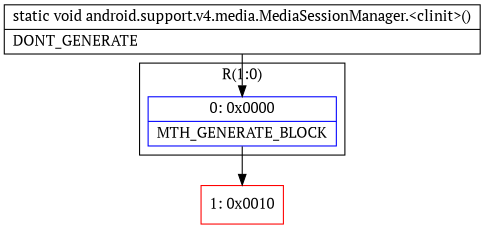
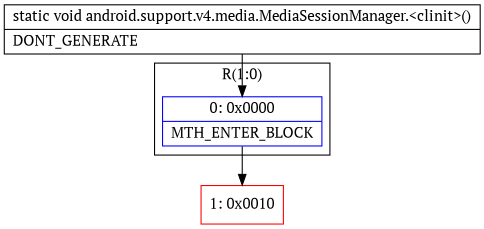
(242, 133) -> (242, 133)
